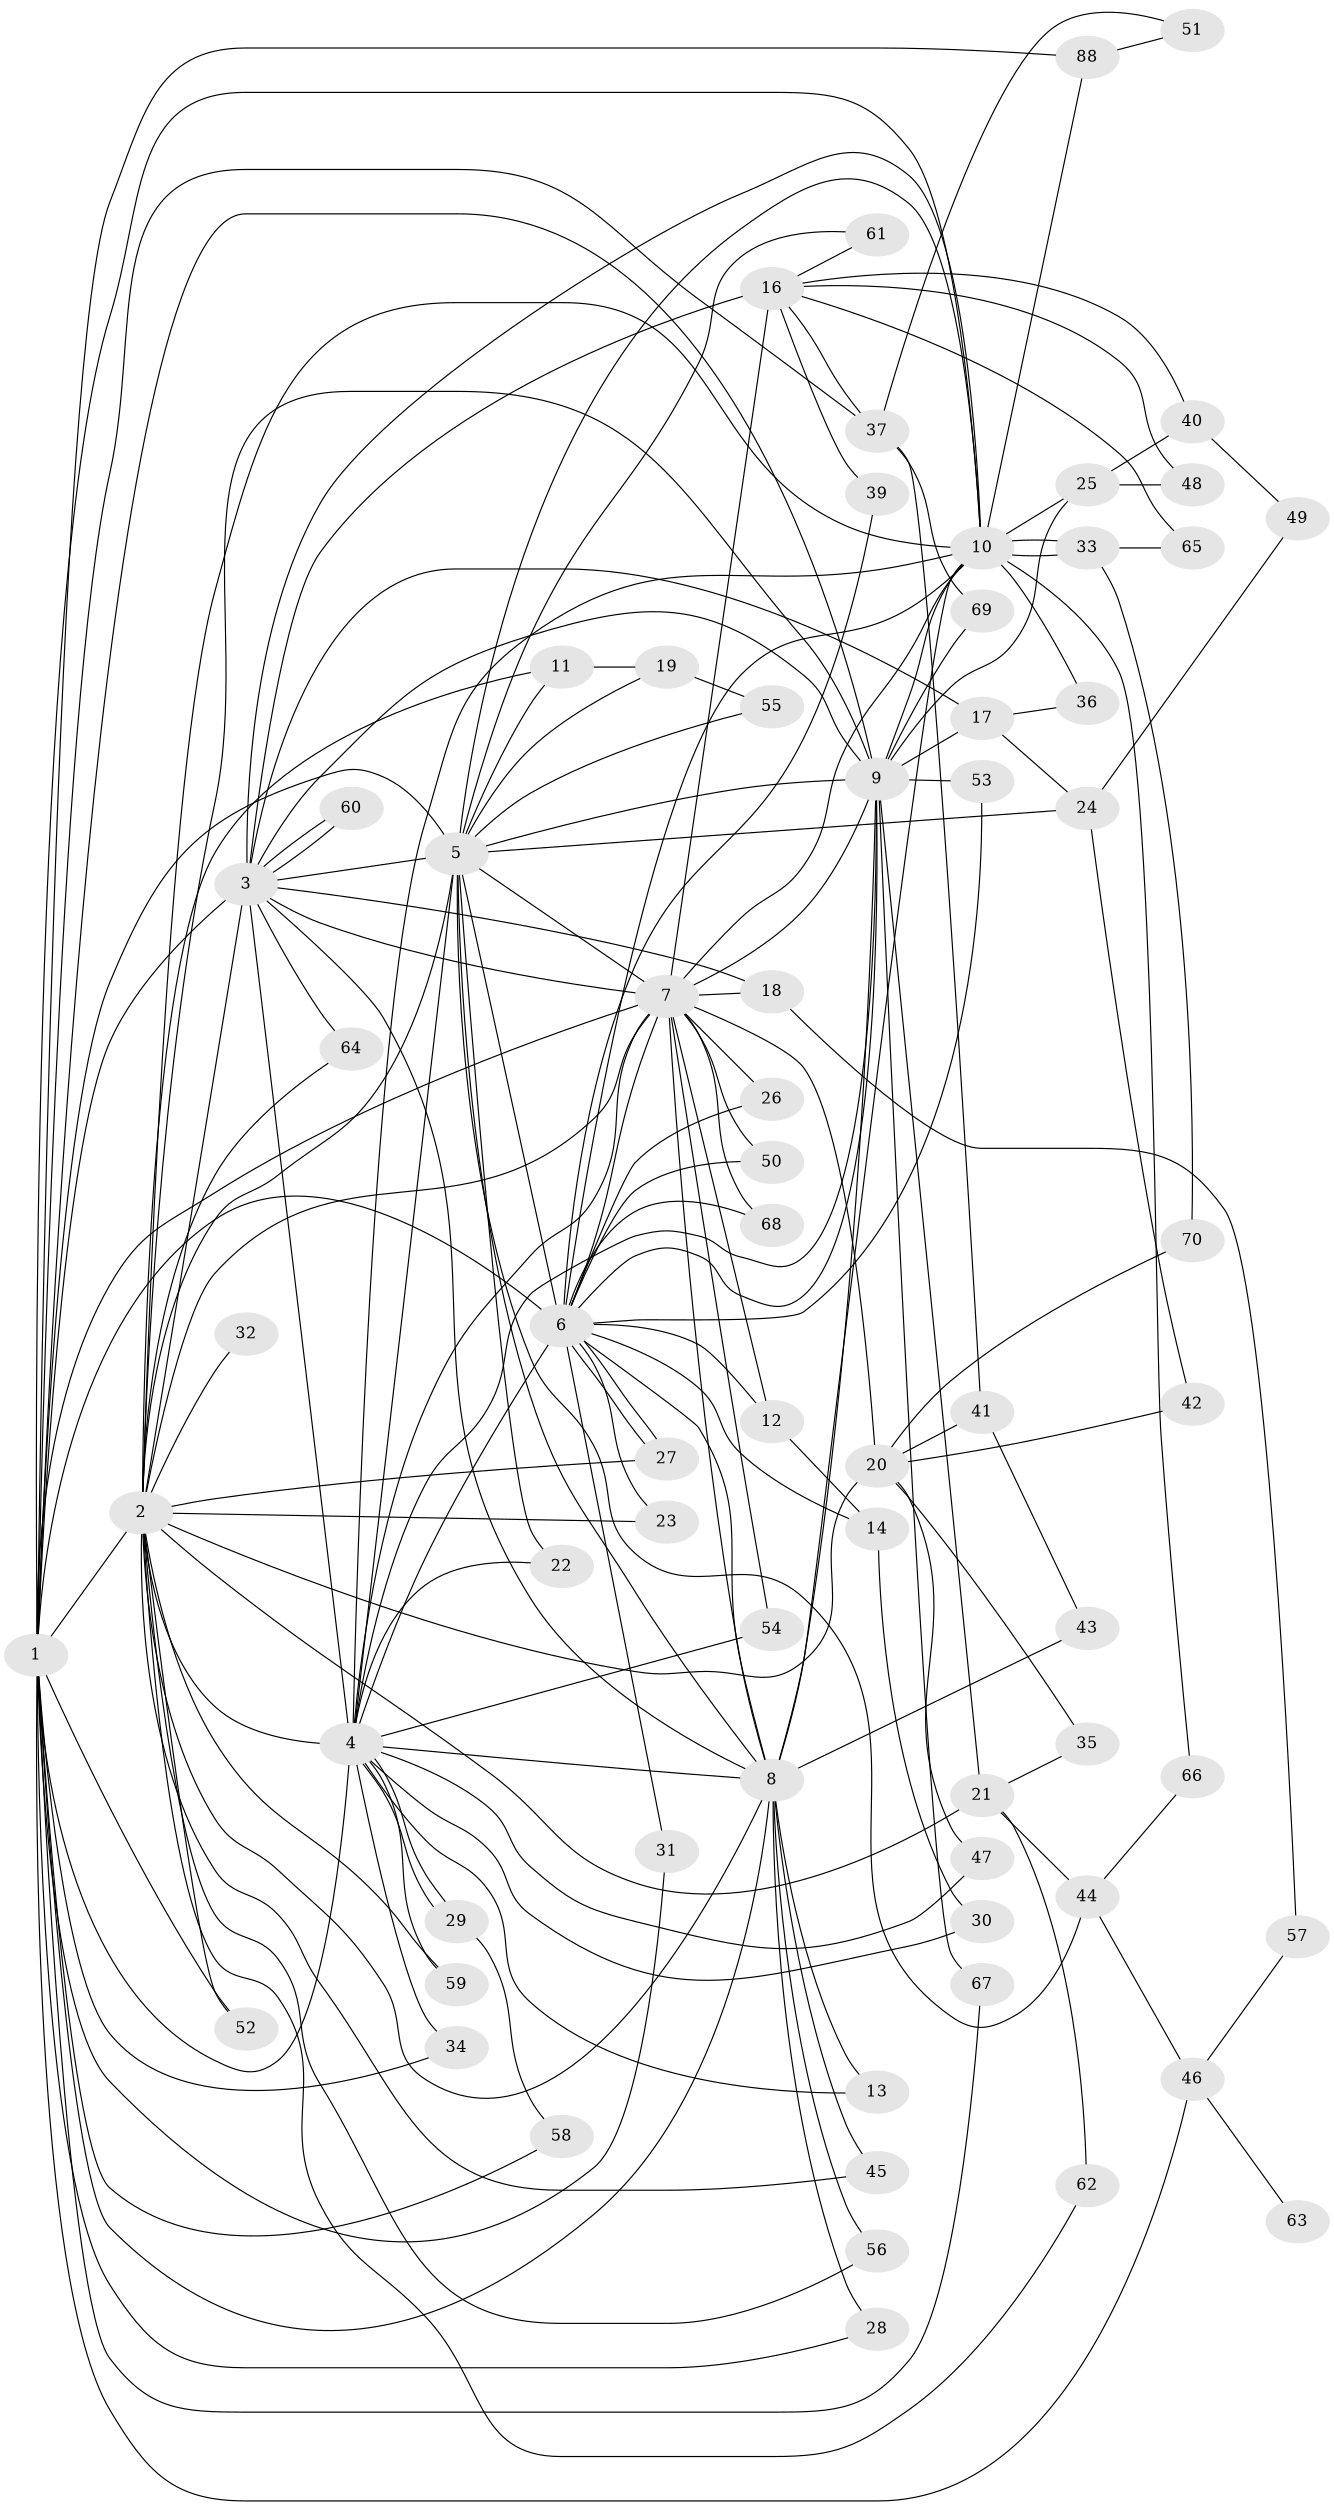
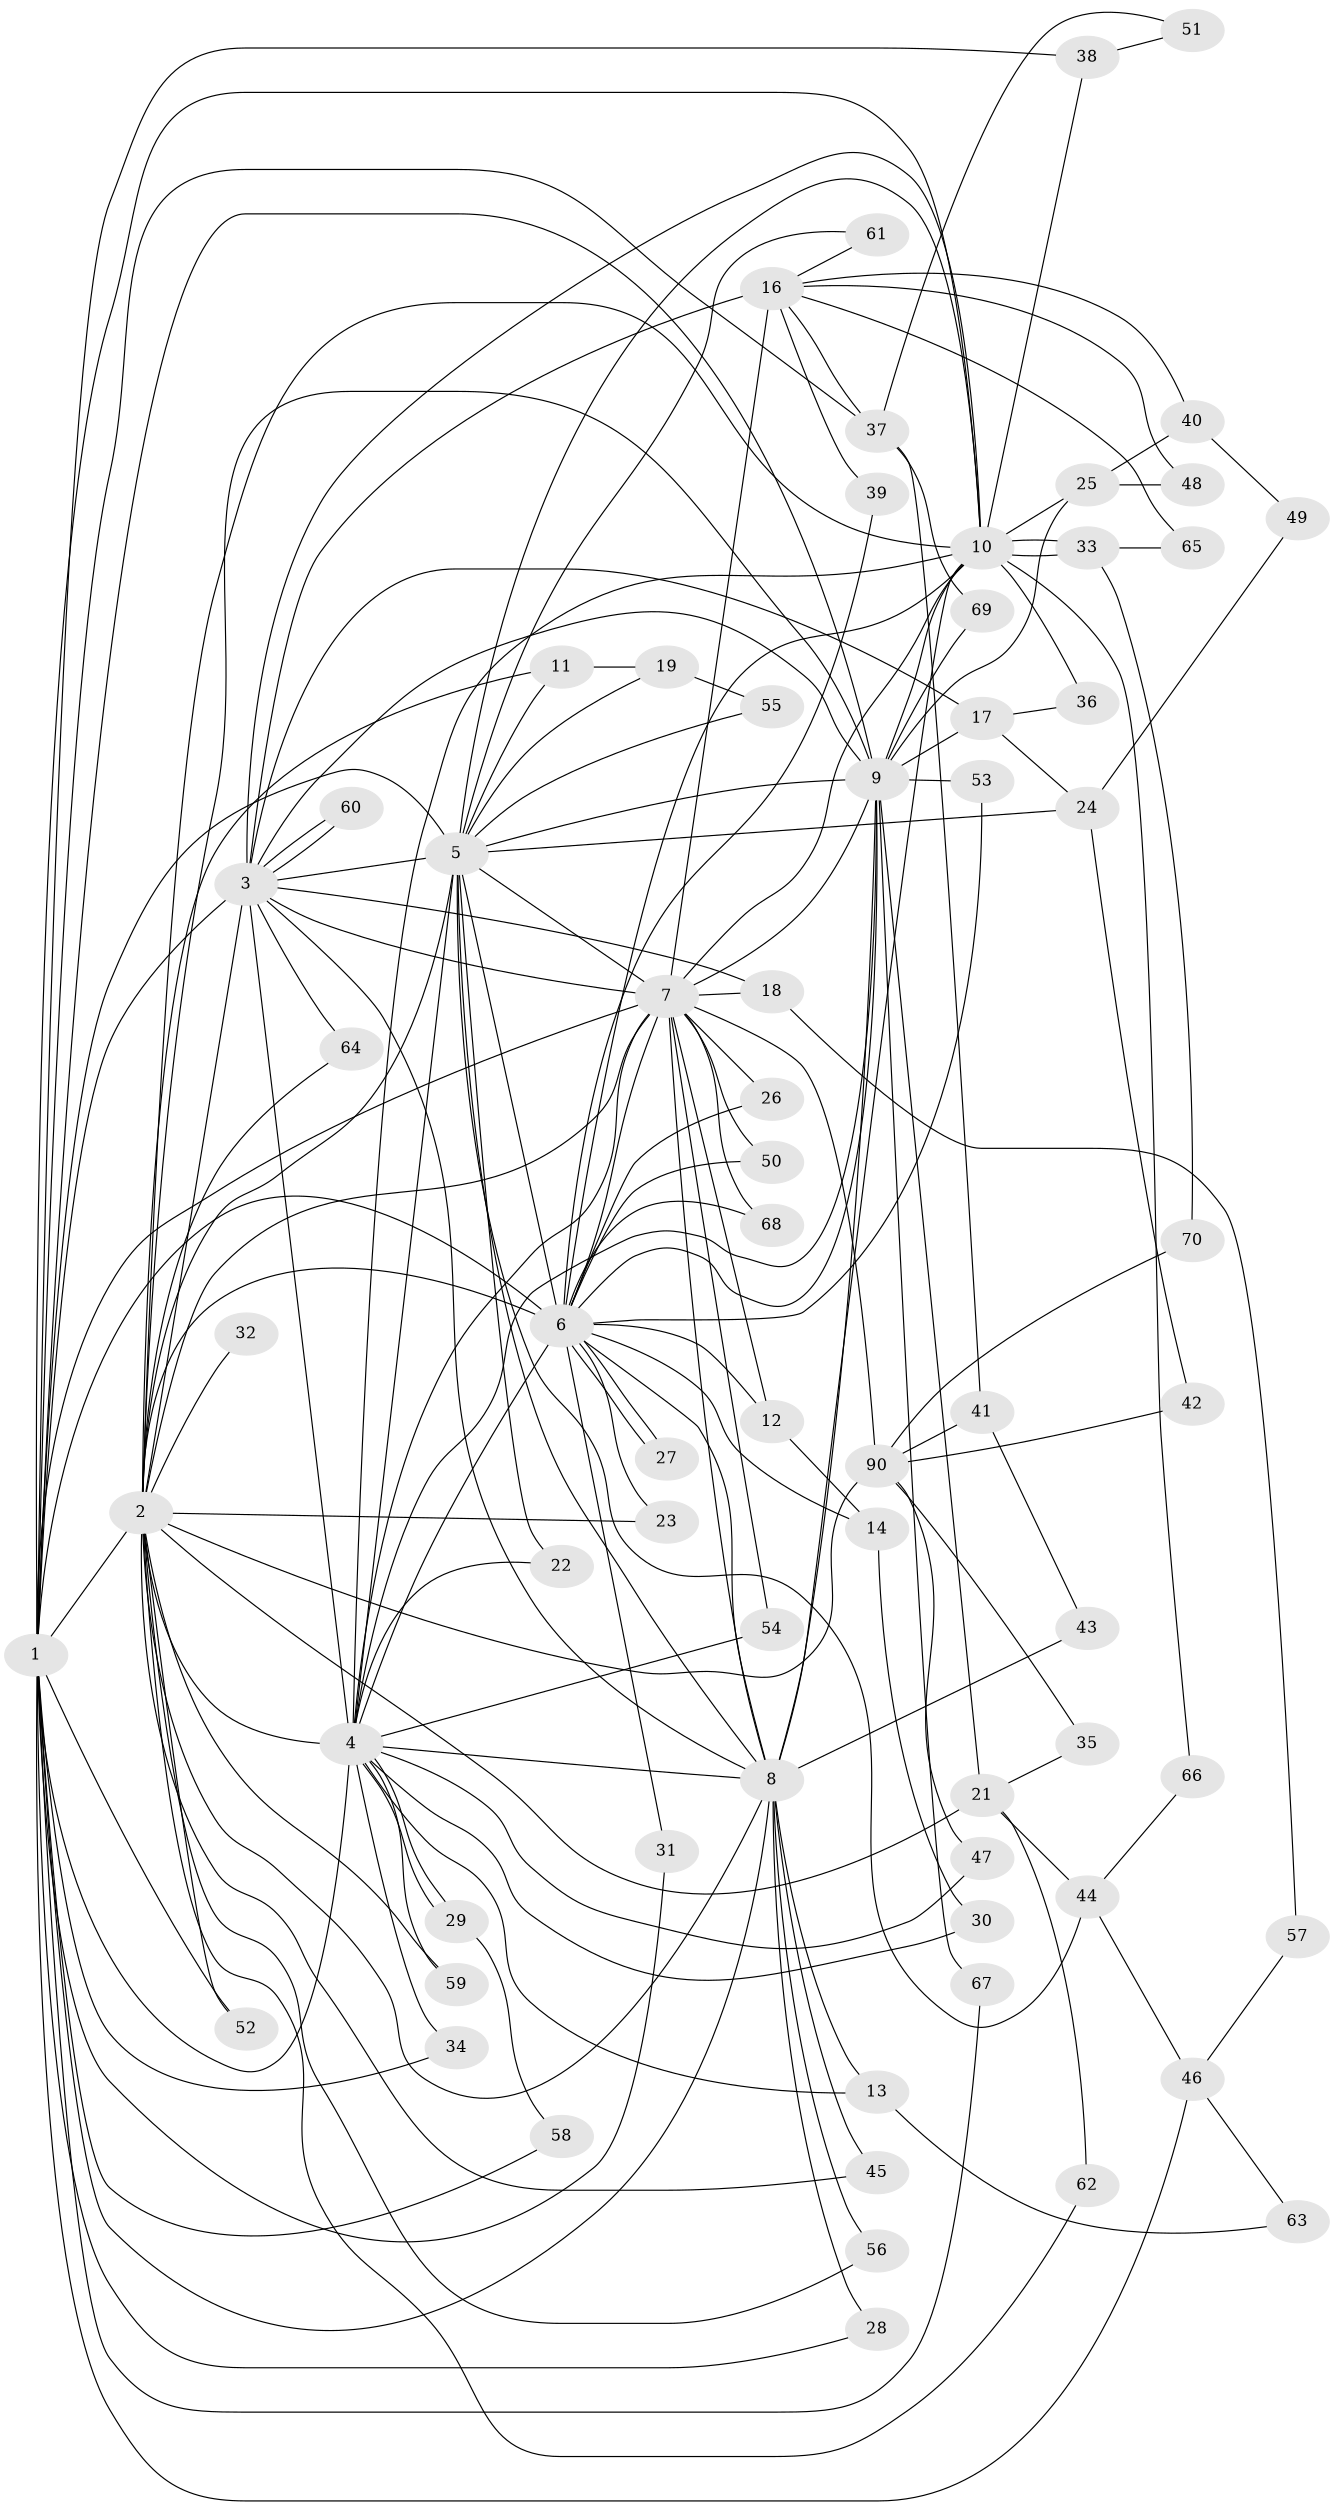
(1087, 57) -> (1087, 57)
(877, 1466) -> (877, 1466)
(391, 1479) -> (271, 1277)
none -> (1055, 2217)
